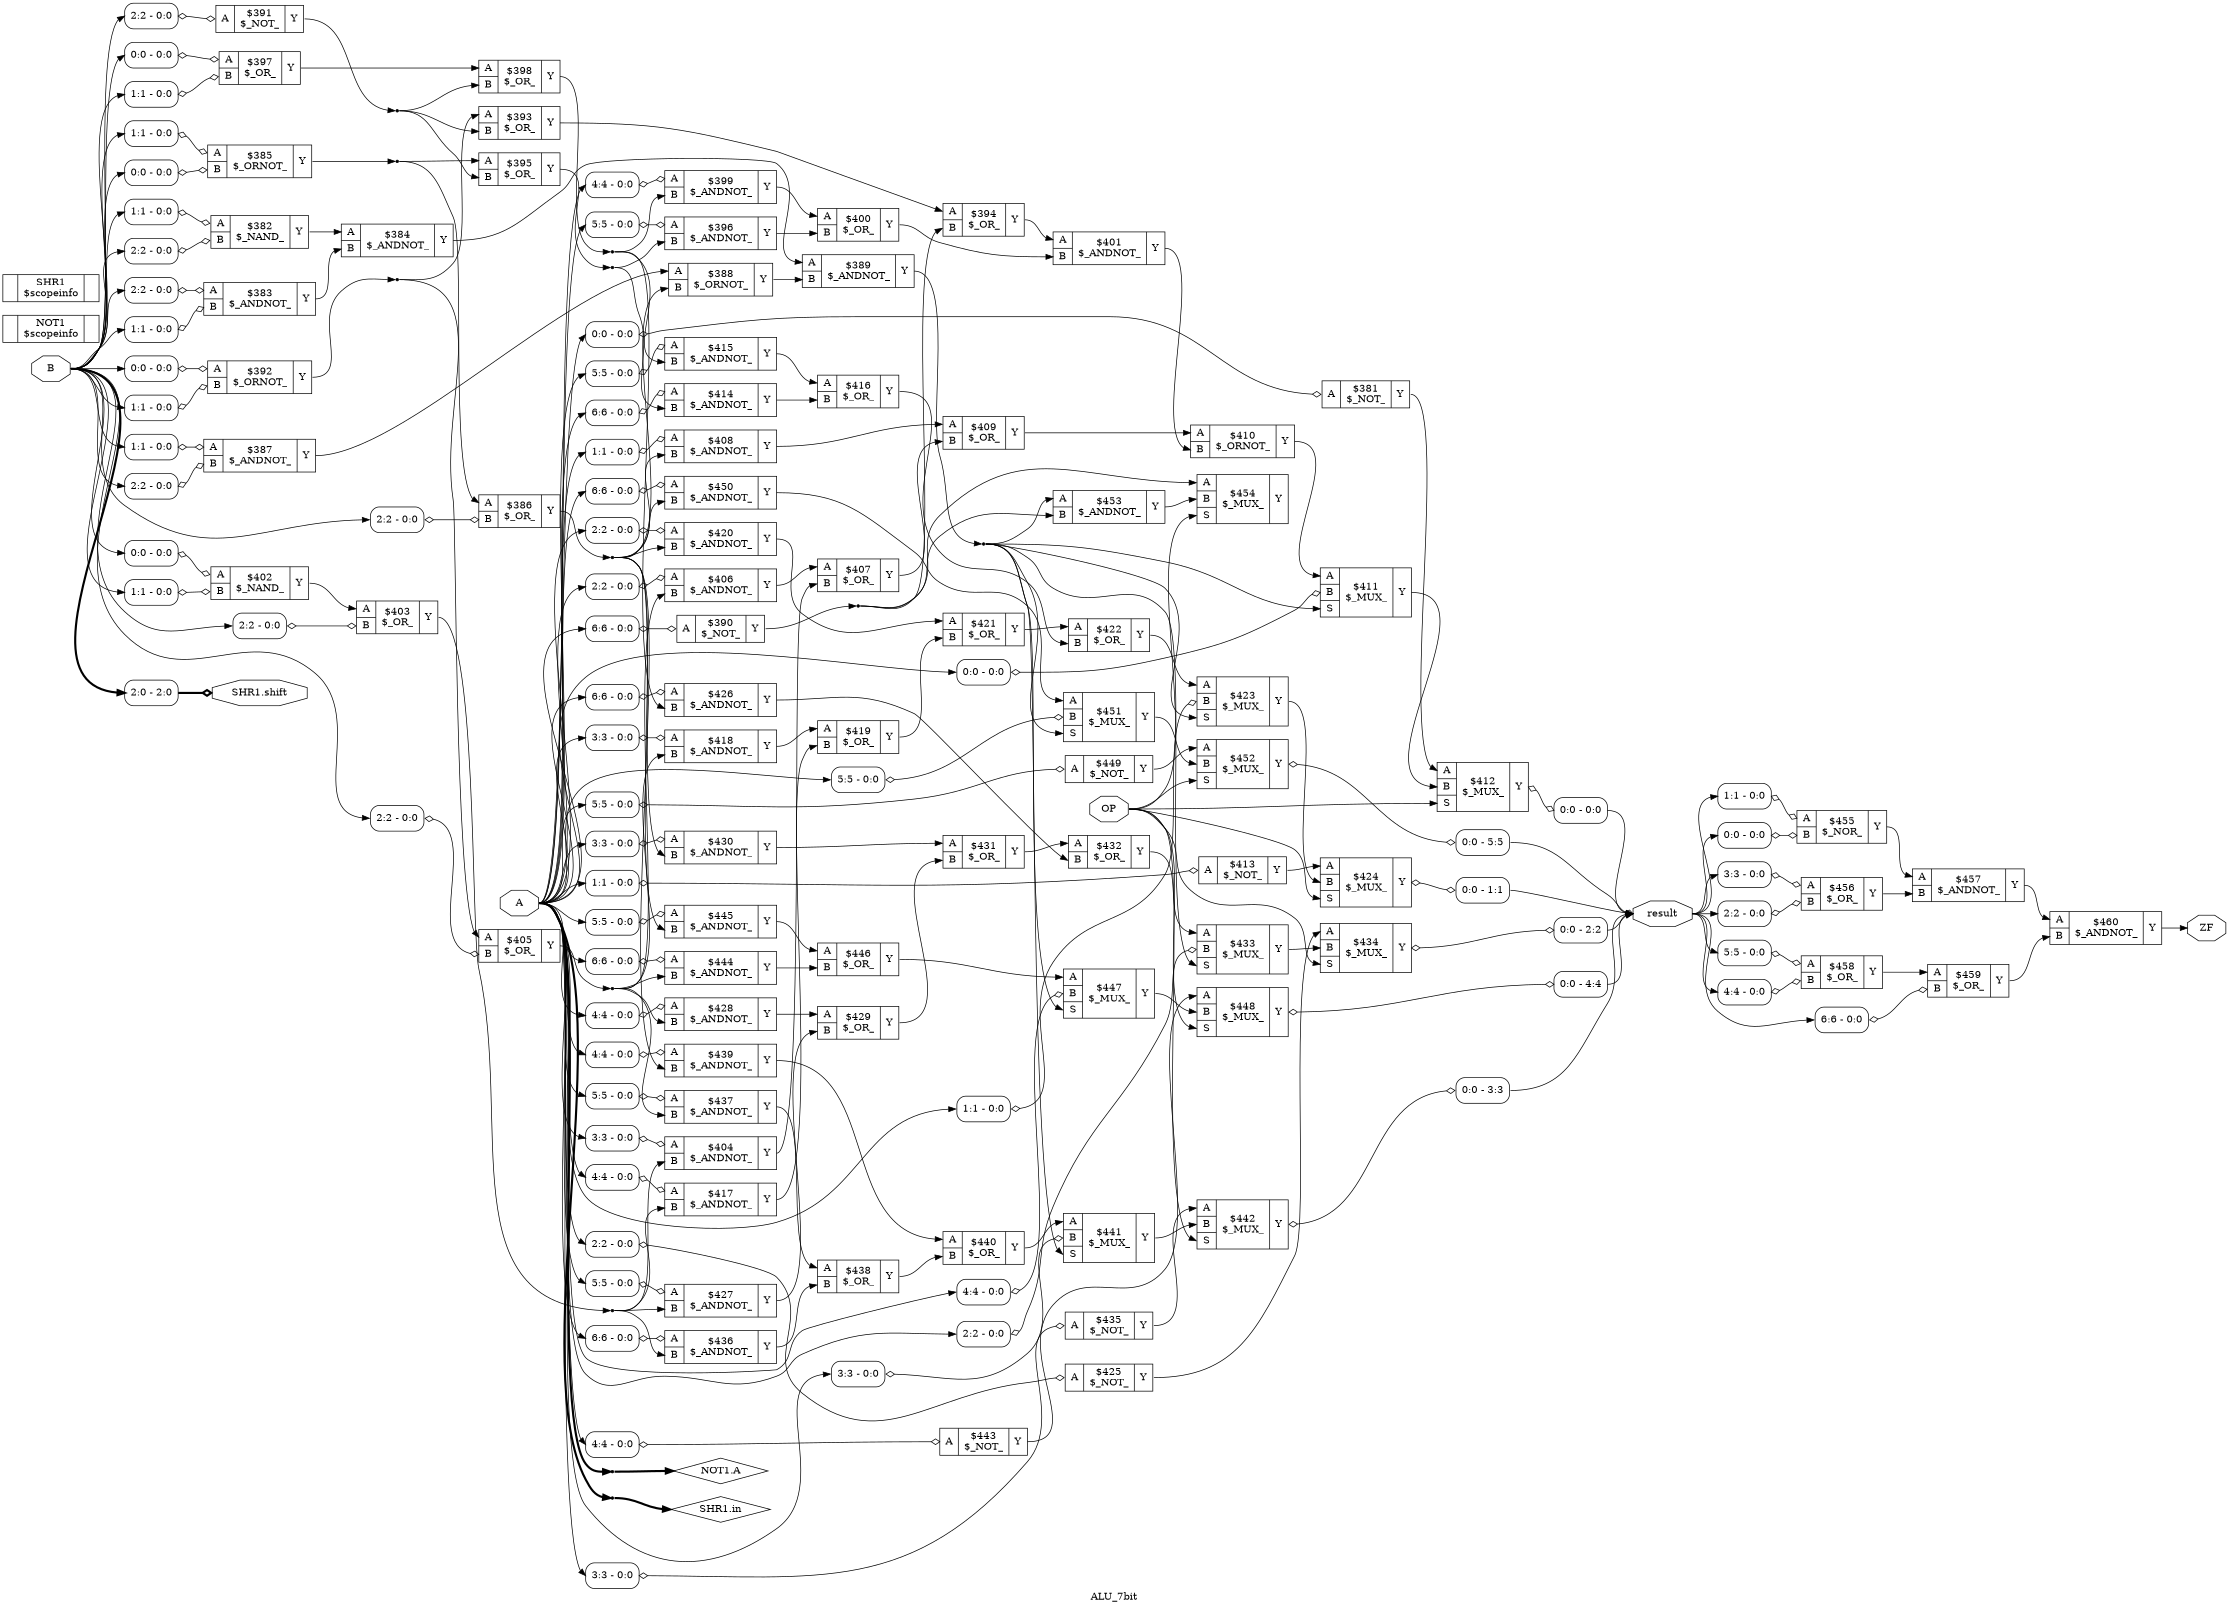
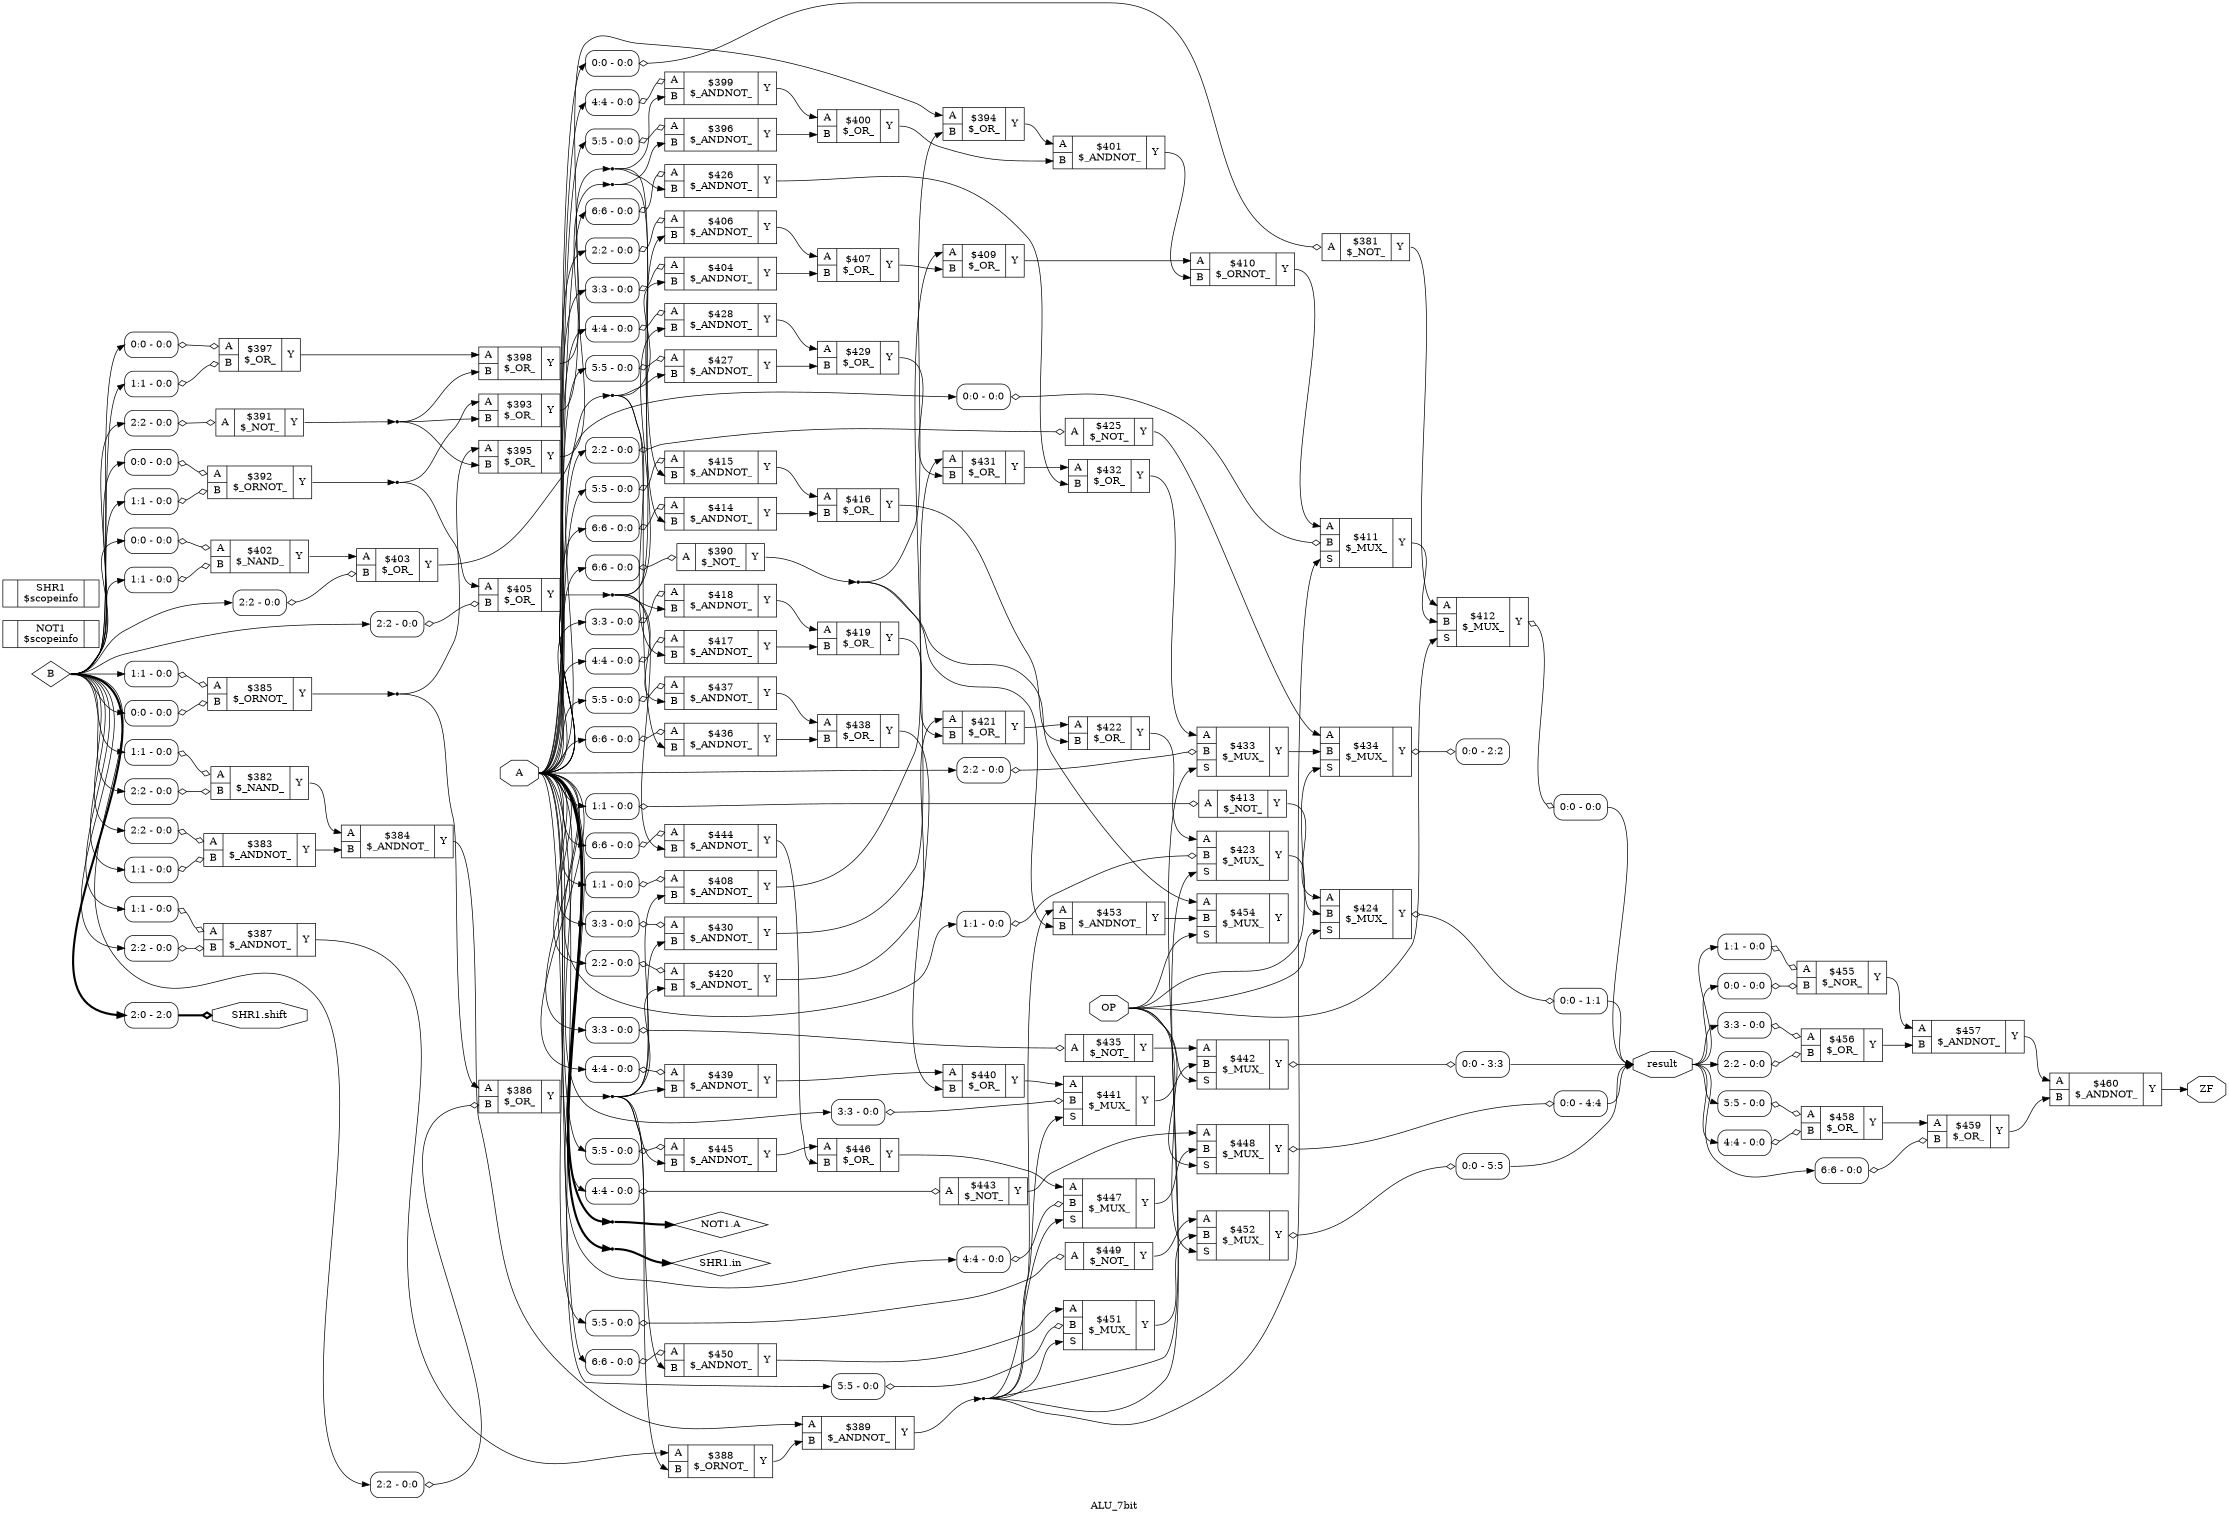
(51, 369) -> (51, 674)
(1618, 925) -> none
